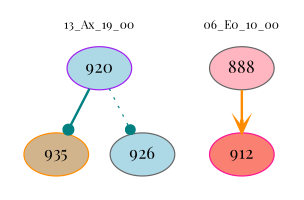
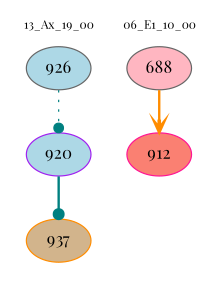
(242, 26) -> (160, 26)
(242, 68) -> (159, 68)
(119, 107) -> (59, 107)
(56, 154) -> (59, 241)
